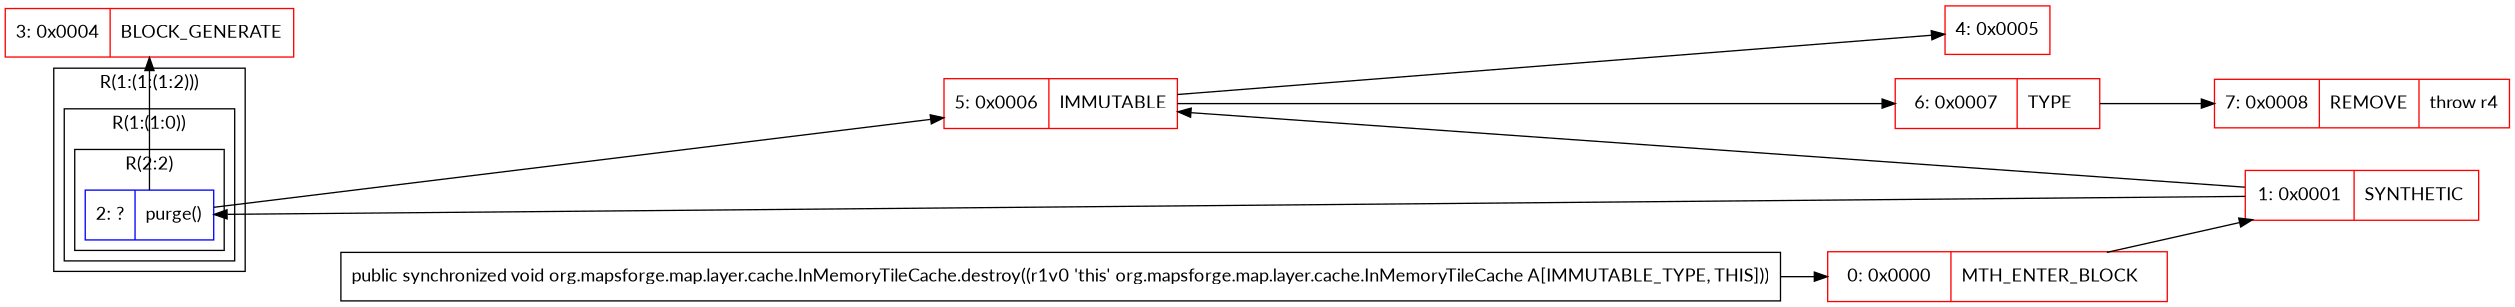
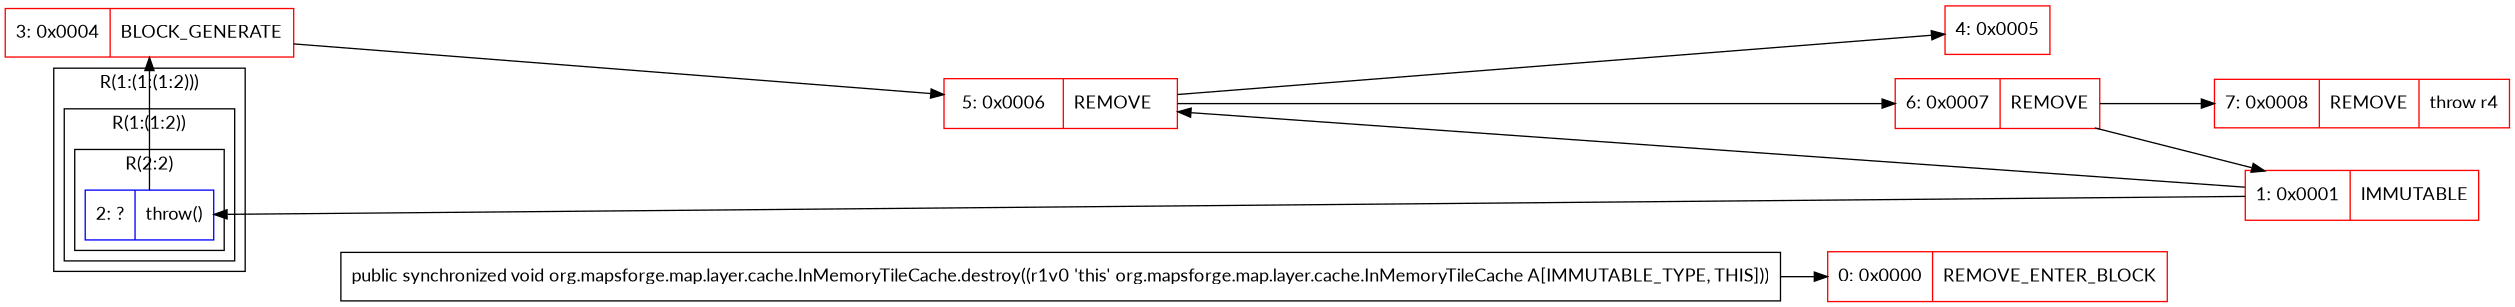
(1113, 103) -> (1113, 103)
(2050, 103) -> (2050, 103)
(149, 124) -> (149, 124)
(572, 163) -> (612, 69)
(2414, 195) -> (2414, 195)
(174, 214) -> (174, 214)
(2173, 237) -> (2173, 148)
(2050, 276) -> (2050, 276)
